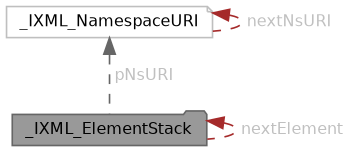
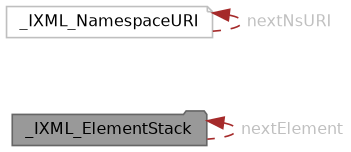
(110, 84) -> none
